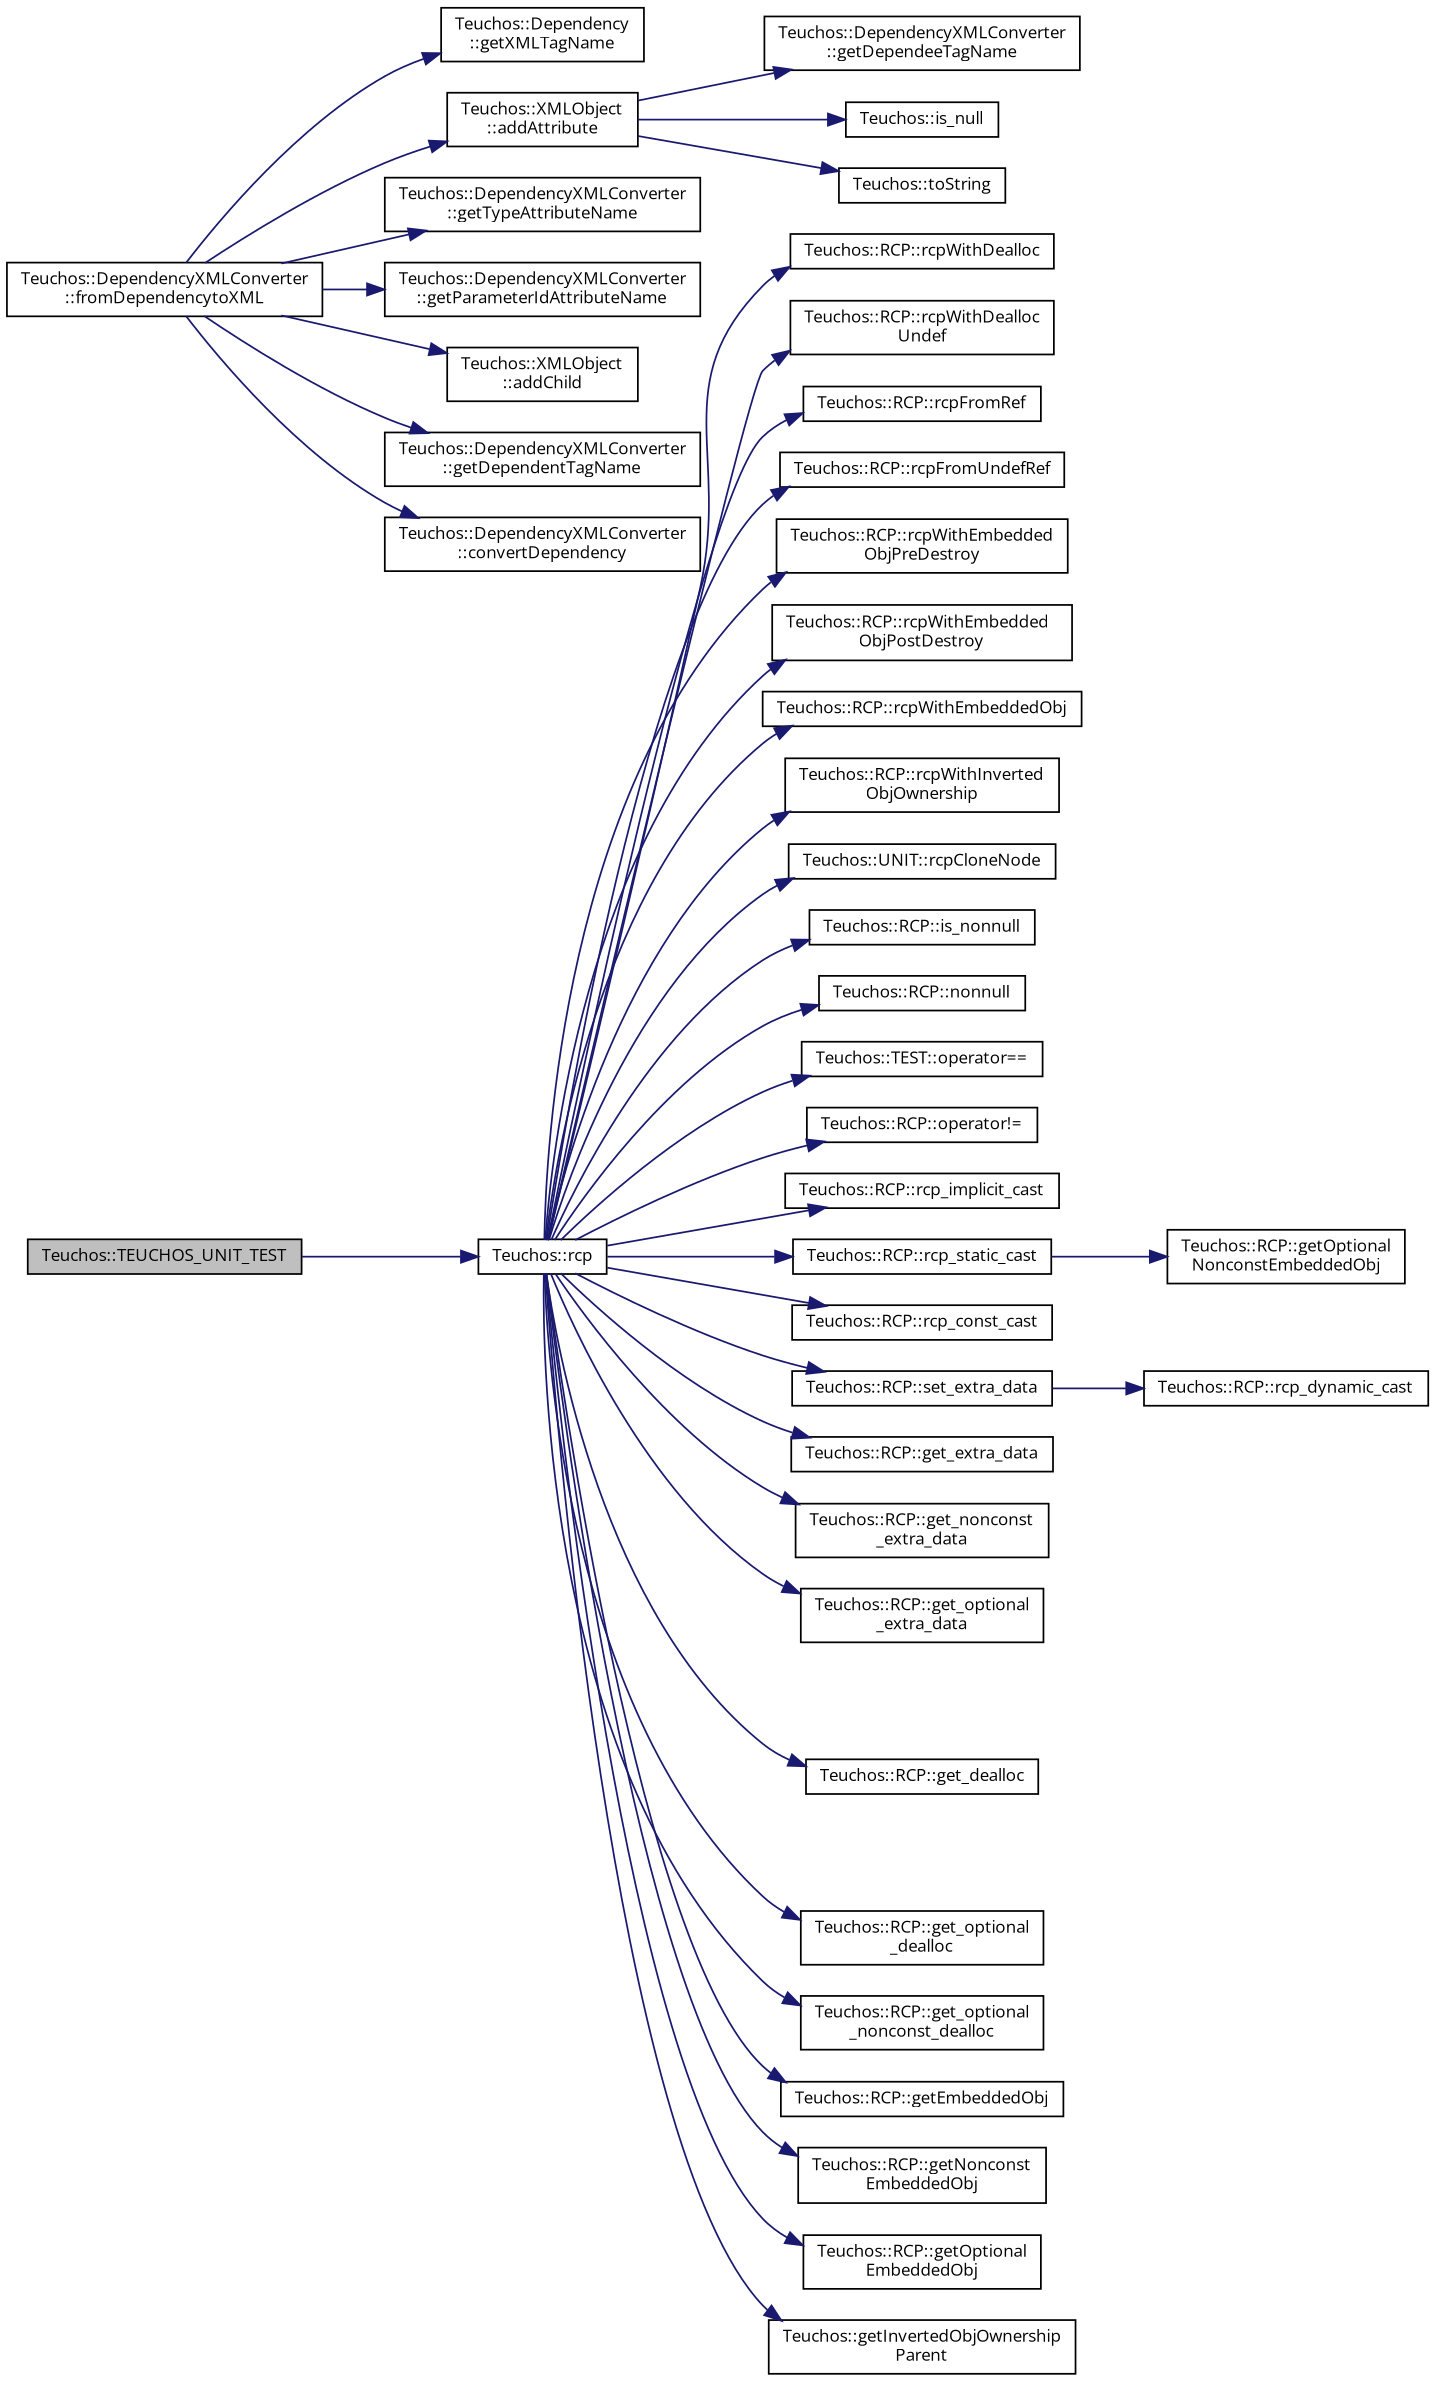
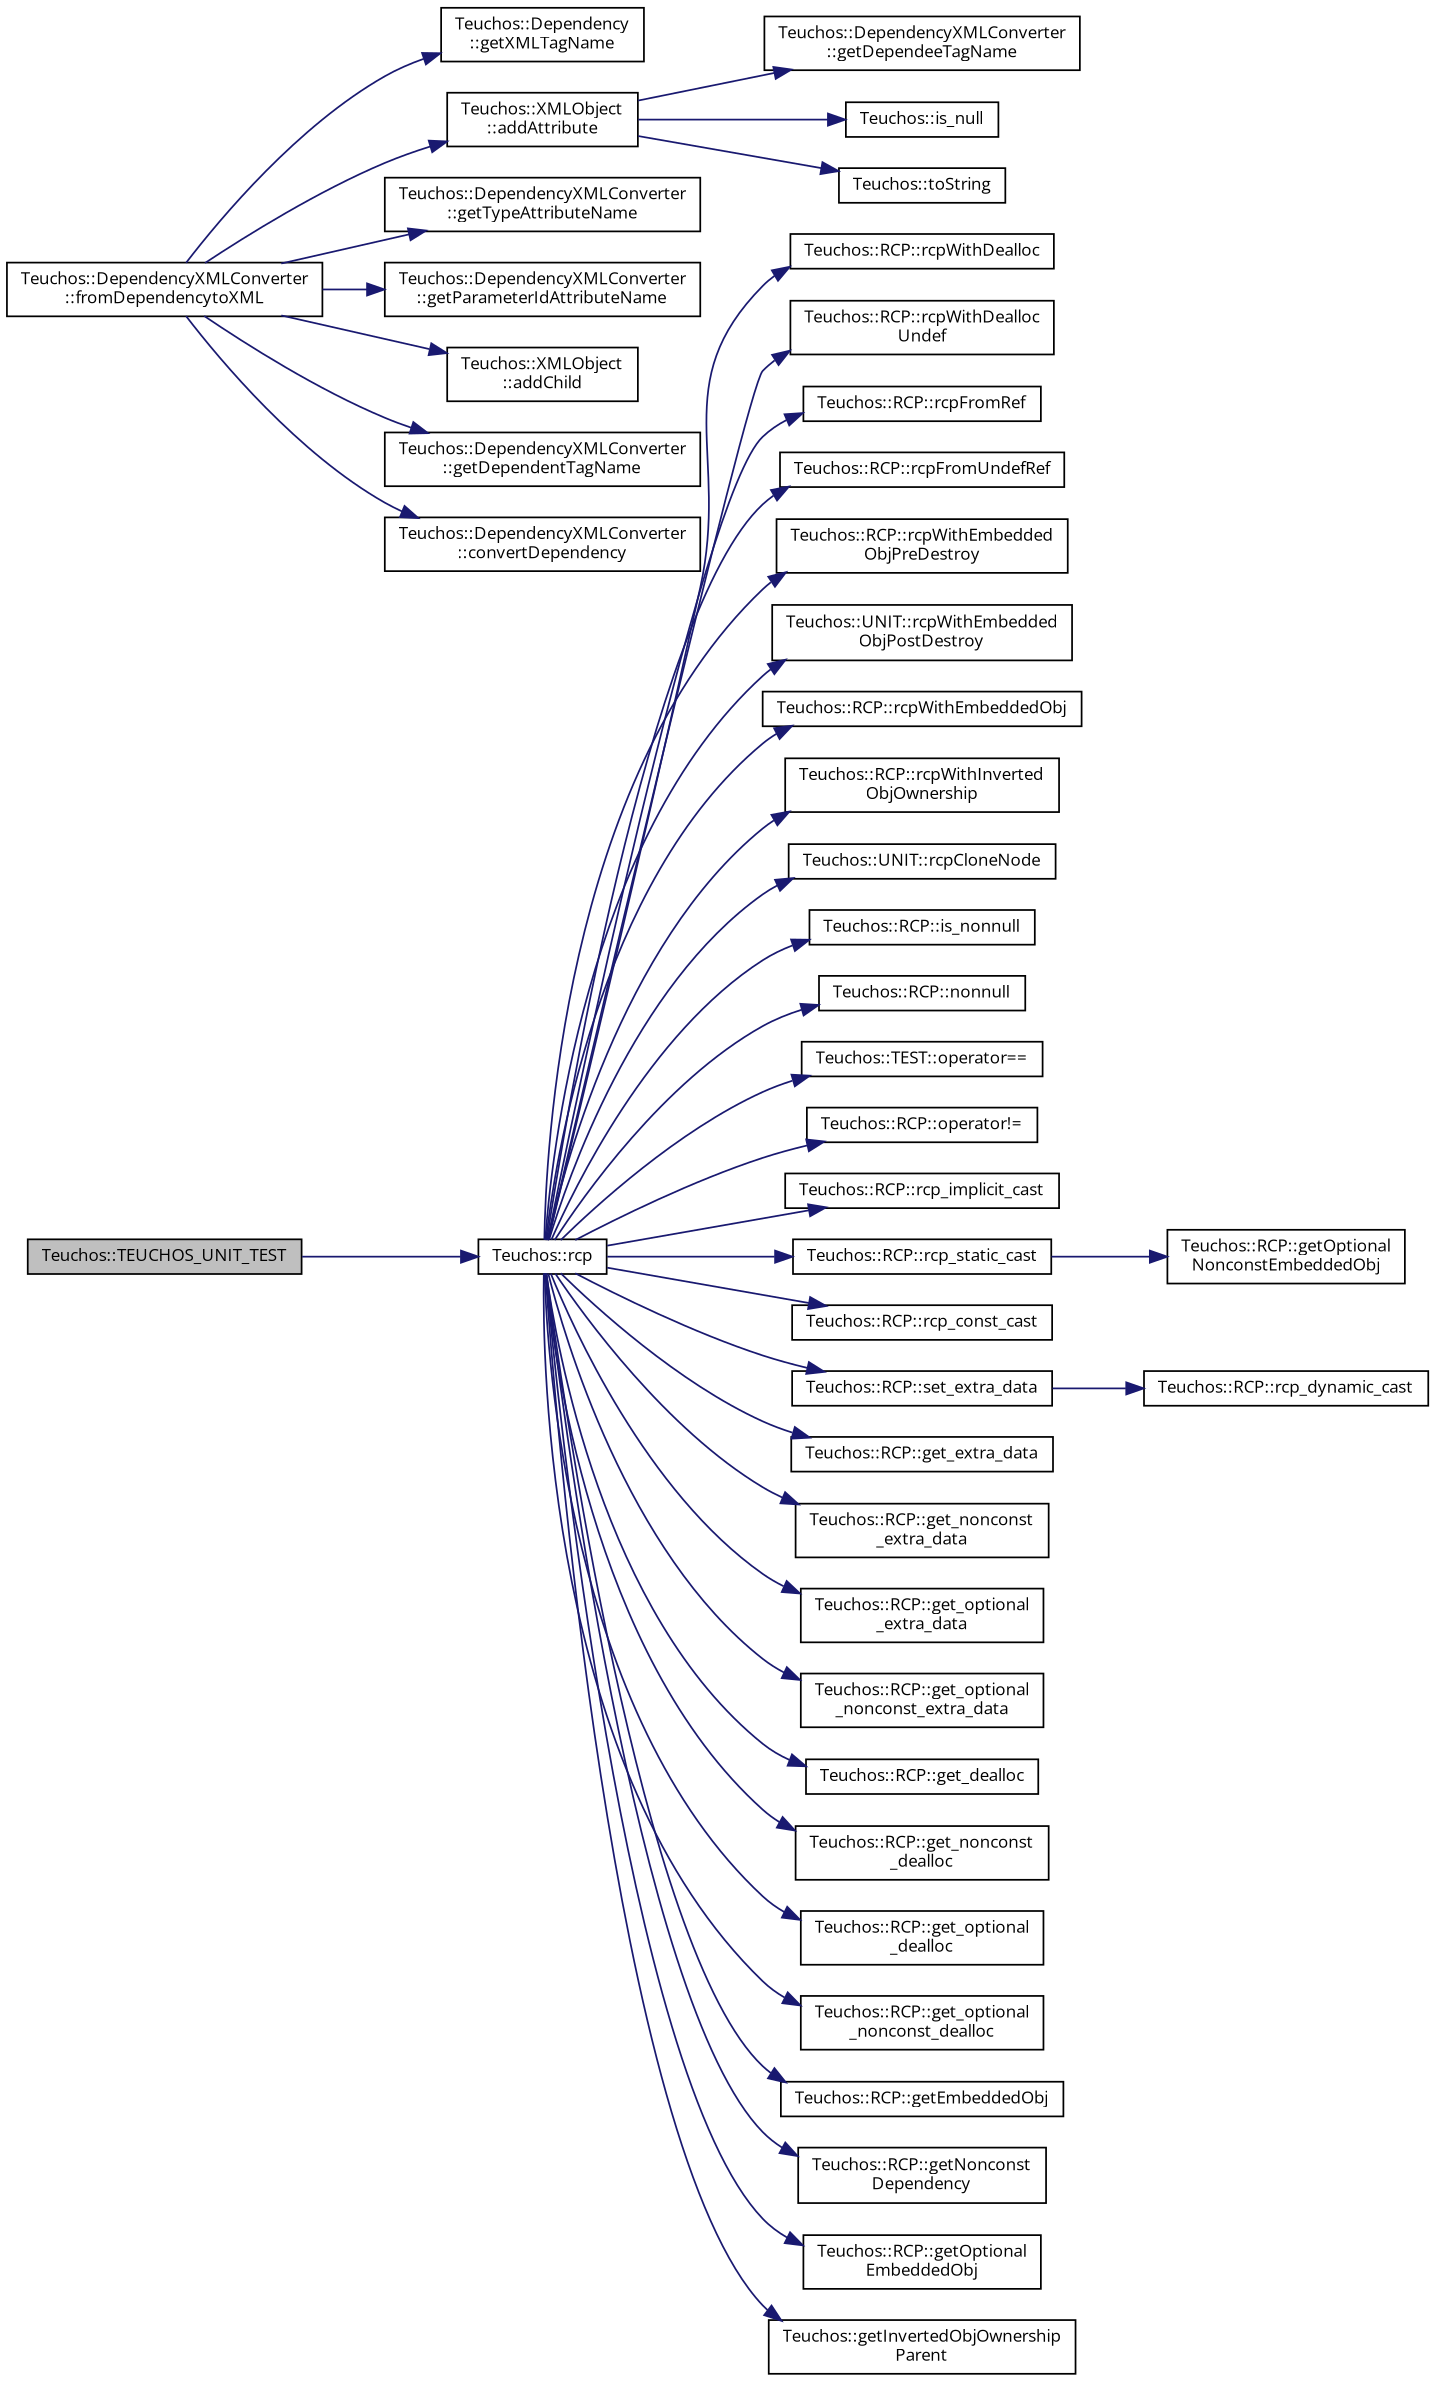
(922, 633) -> (922, 633)
none -> (922, 1700)
none -> (922, 1853)
(922, 2175) -> (922, 2175)
